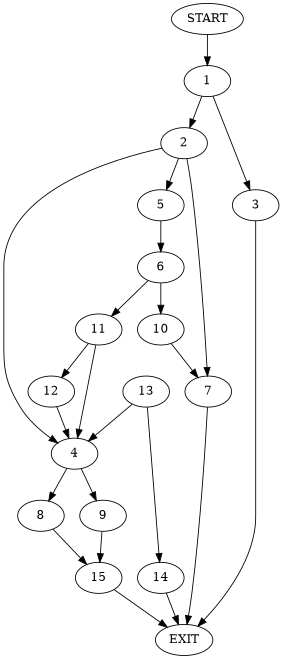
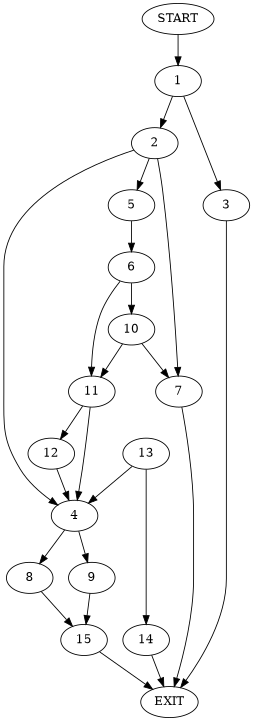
none -> (114, 357)
